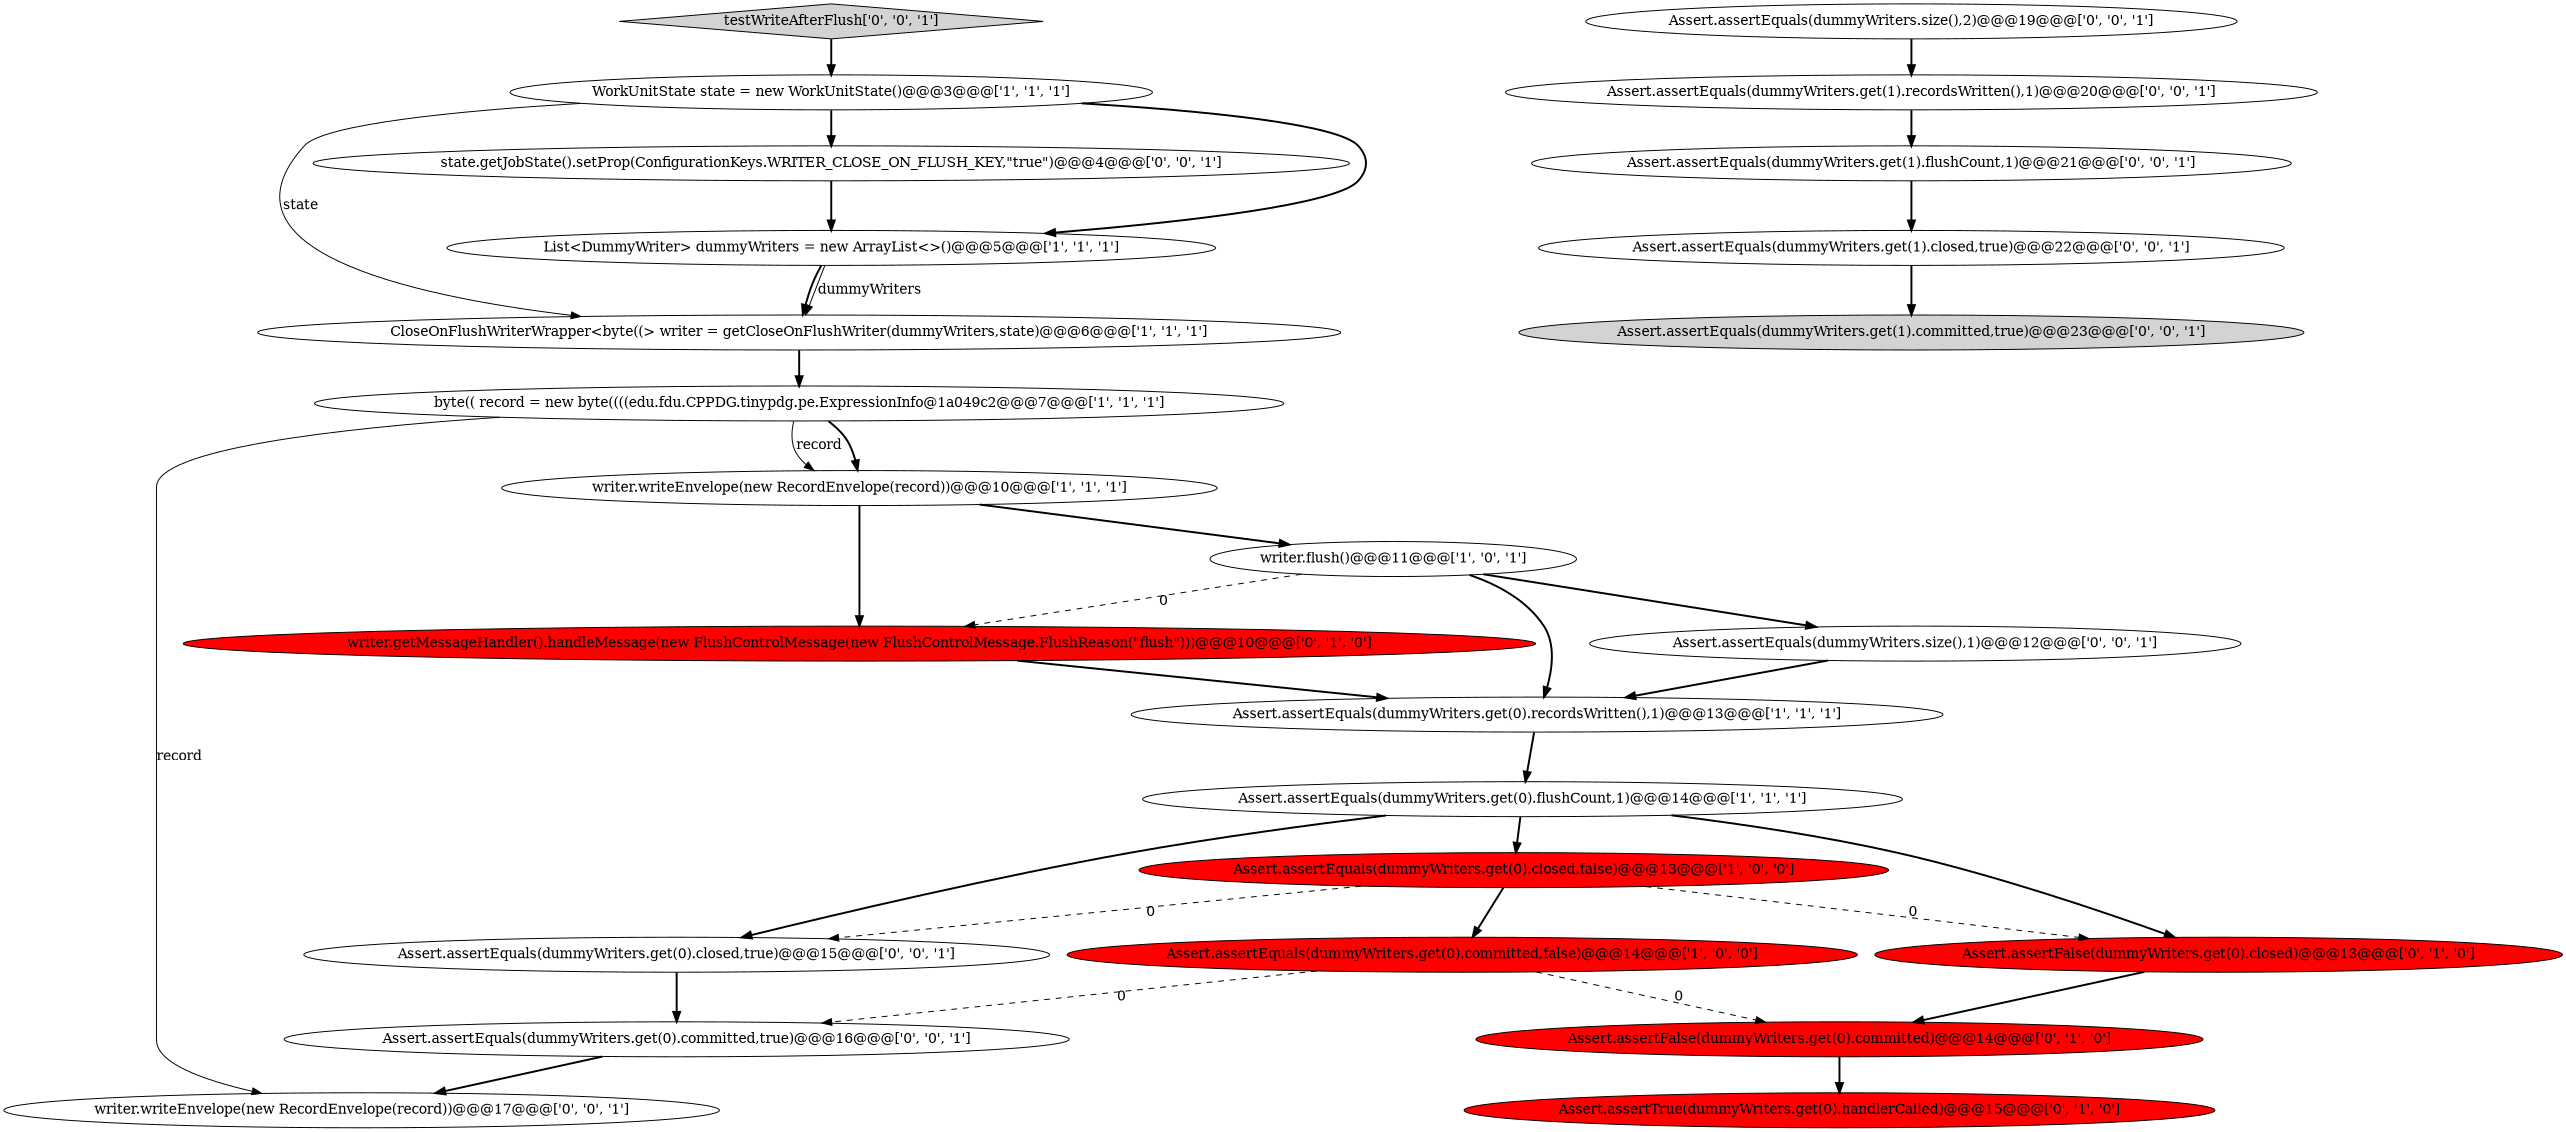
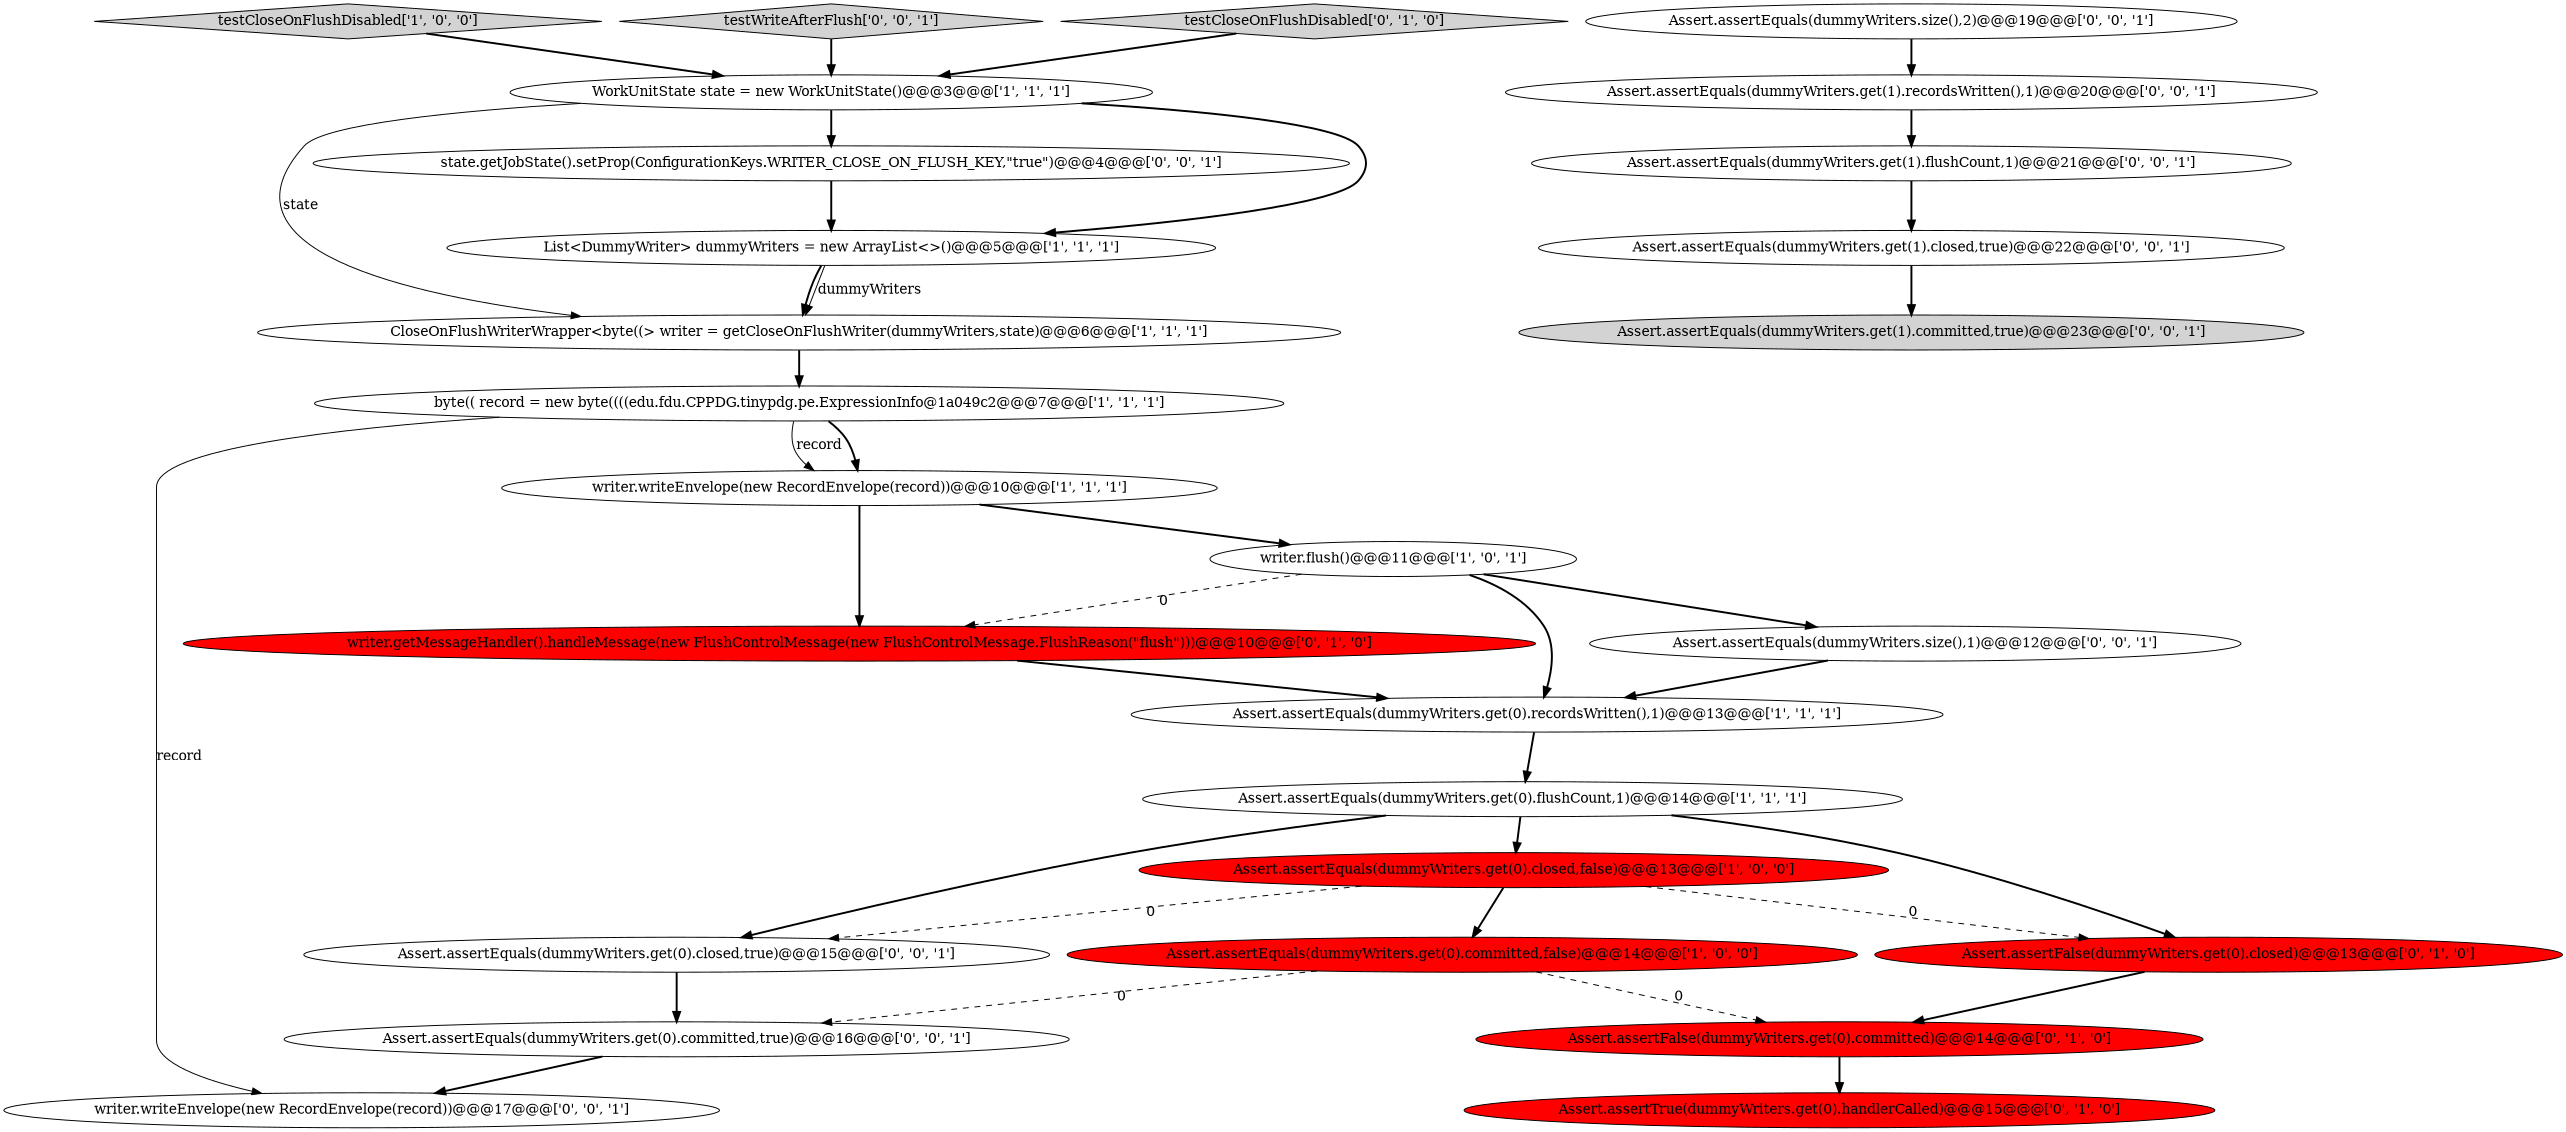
none -> (348, 21)
none -> (1314, 21)
